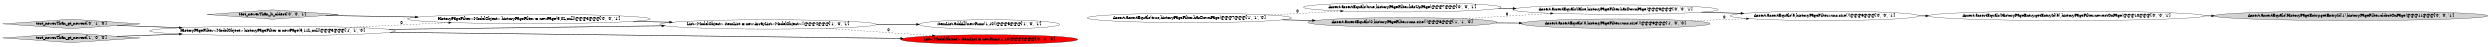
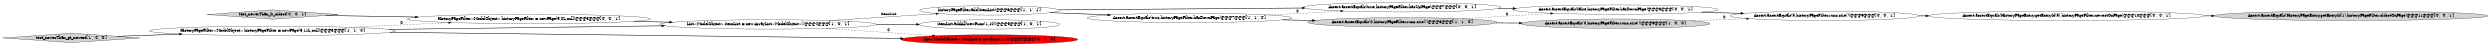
none -> (989, 10)
(71, 24) -> none
